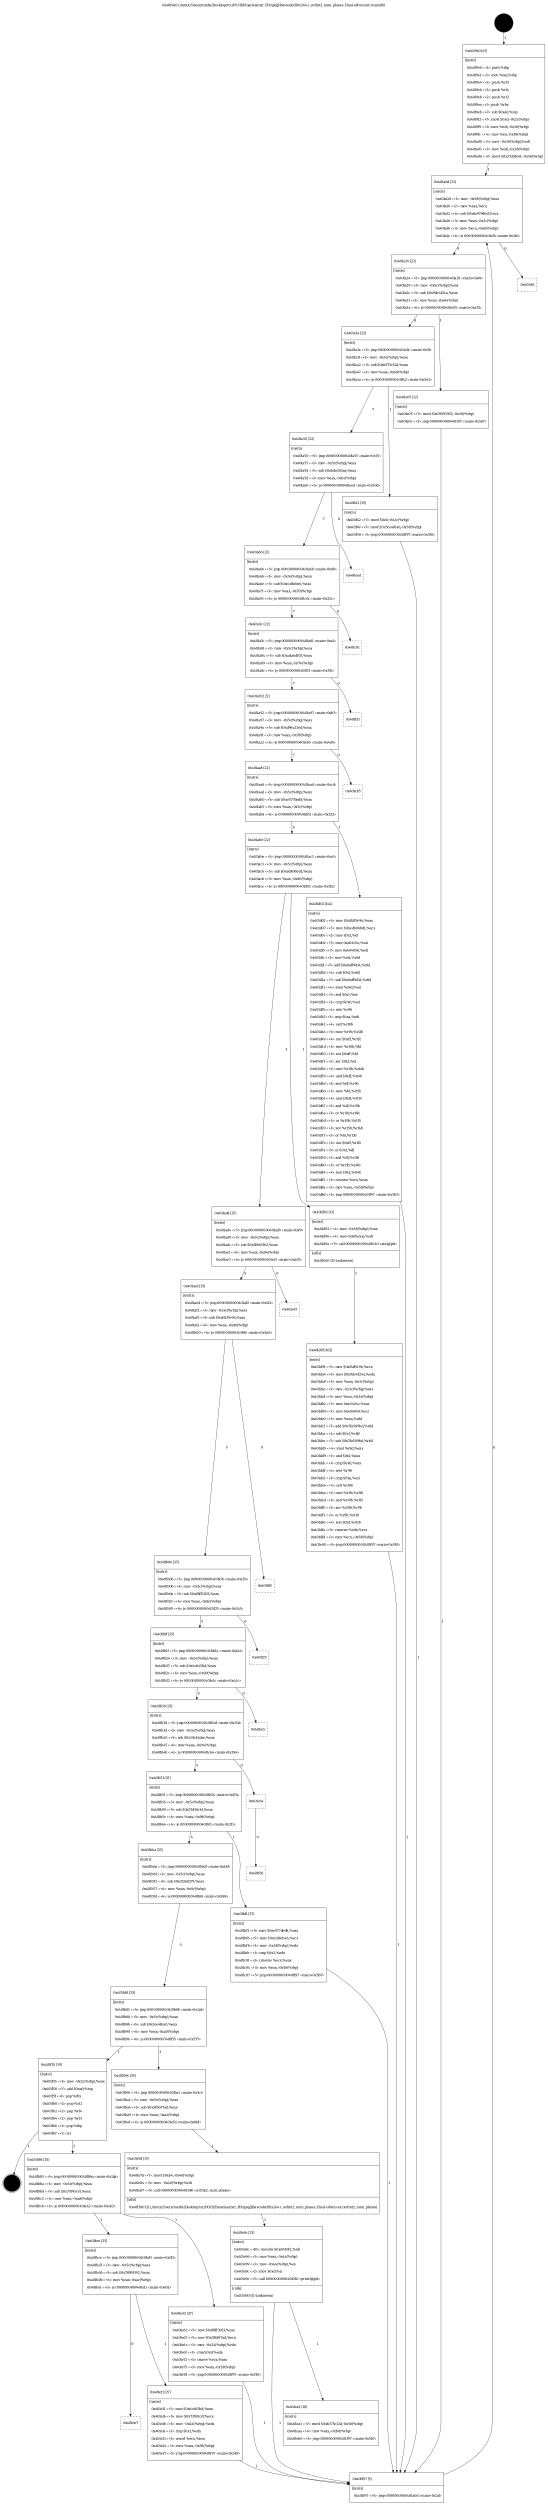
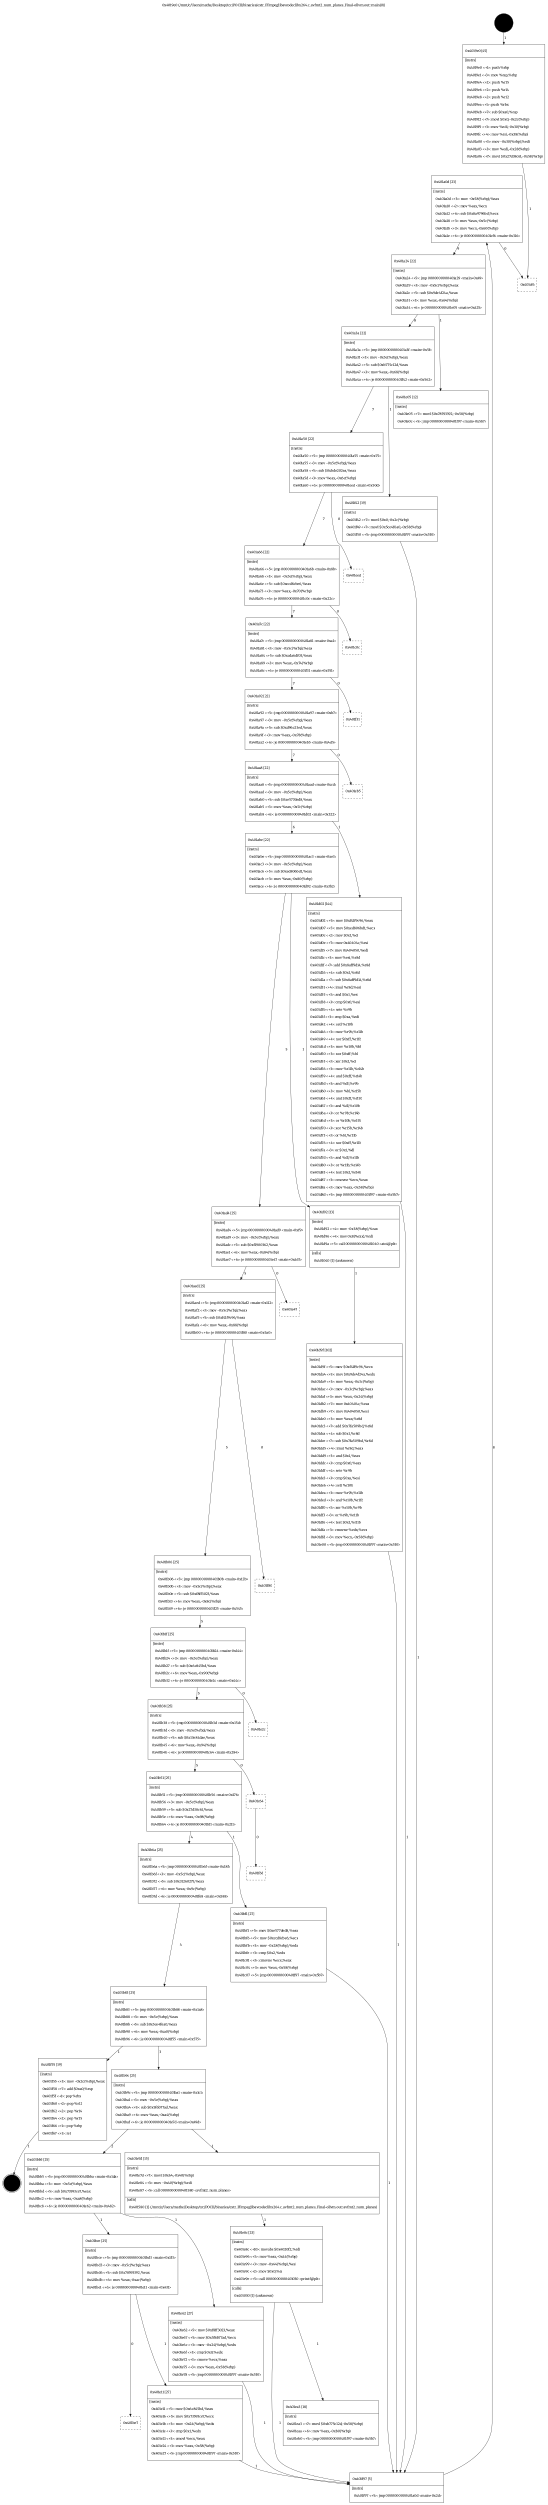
(487, 168) -> (528, 219)
(441, 1453) -> none
(259, 1658) -> none
(73, 2146) -> (116, 2141)
